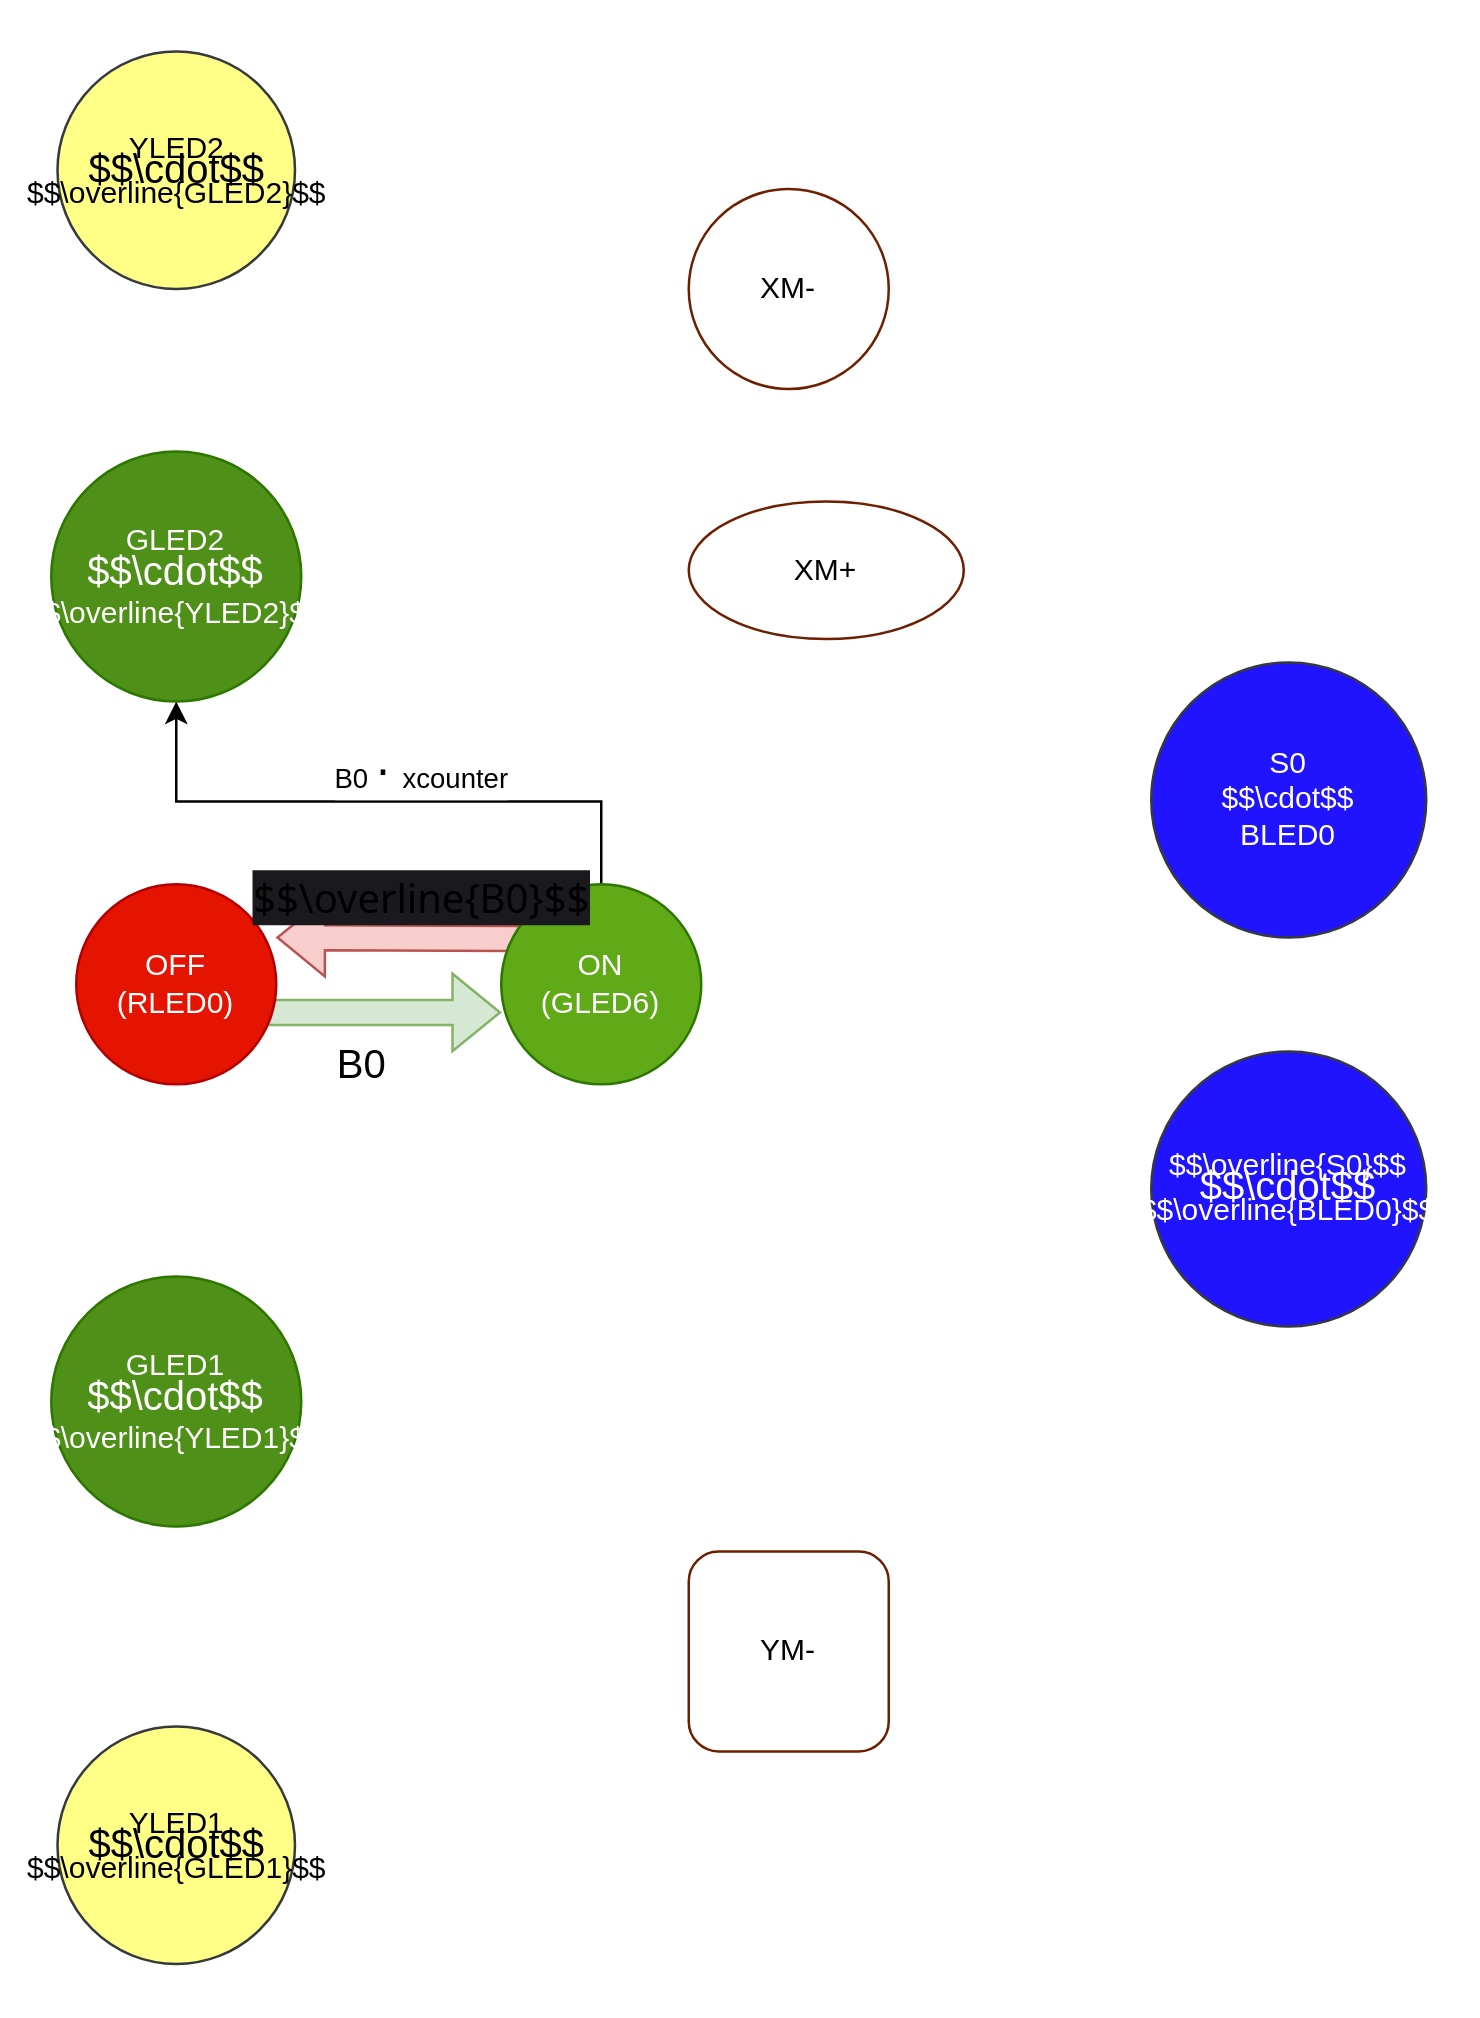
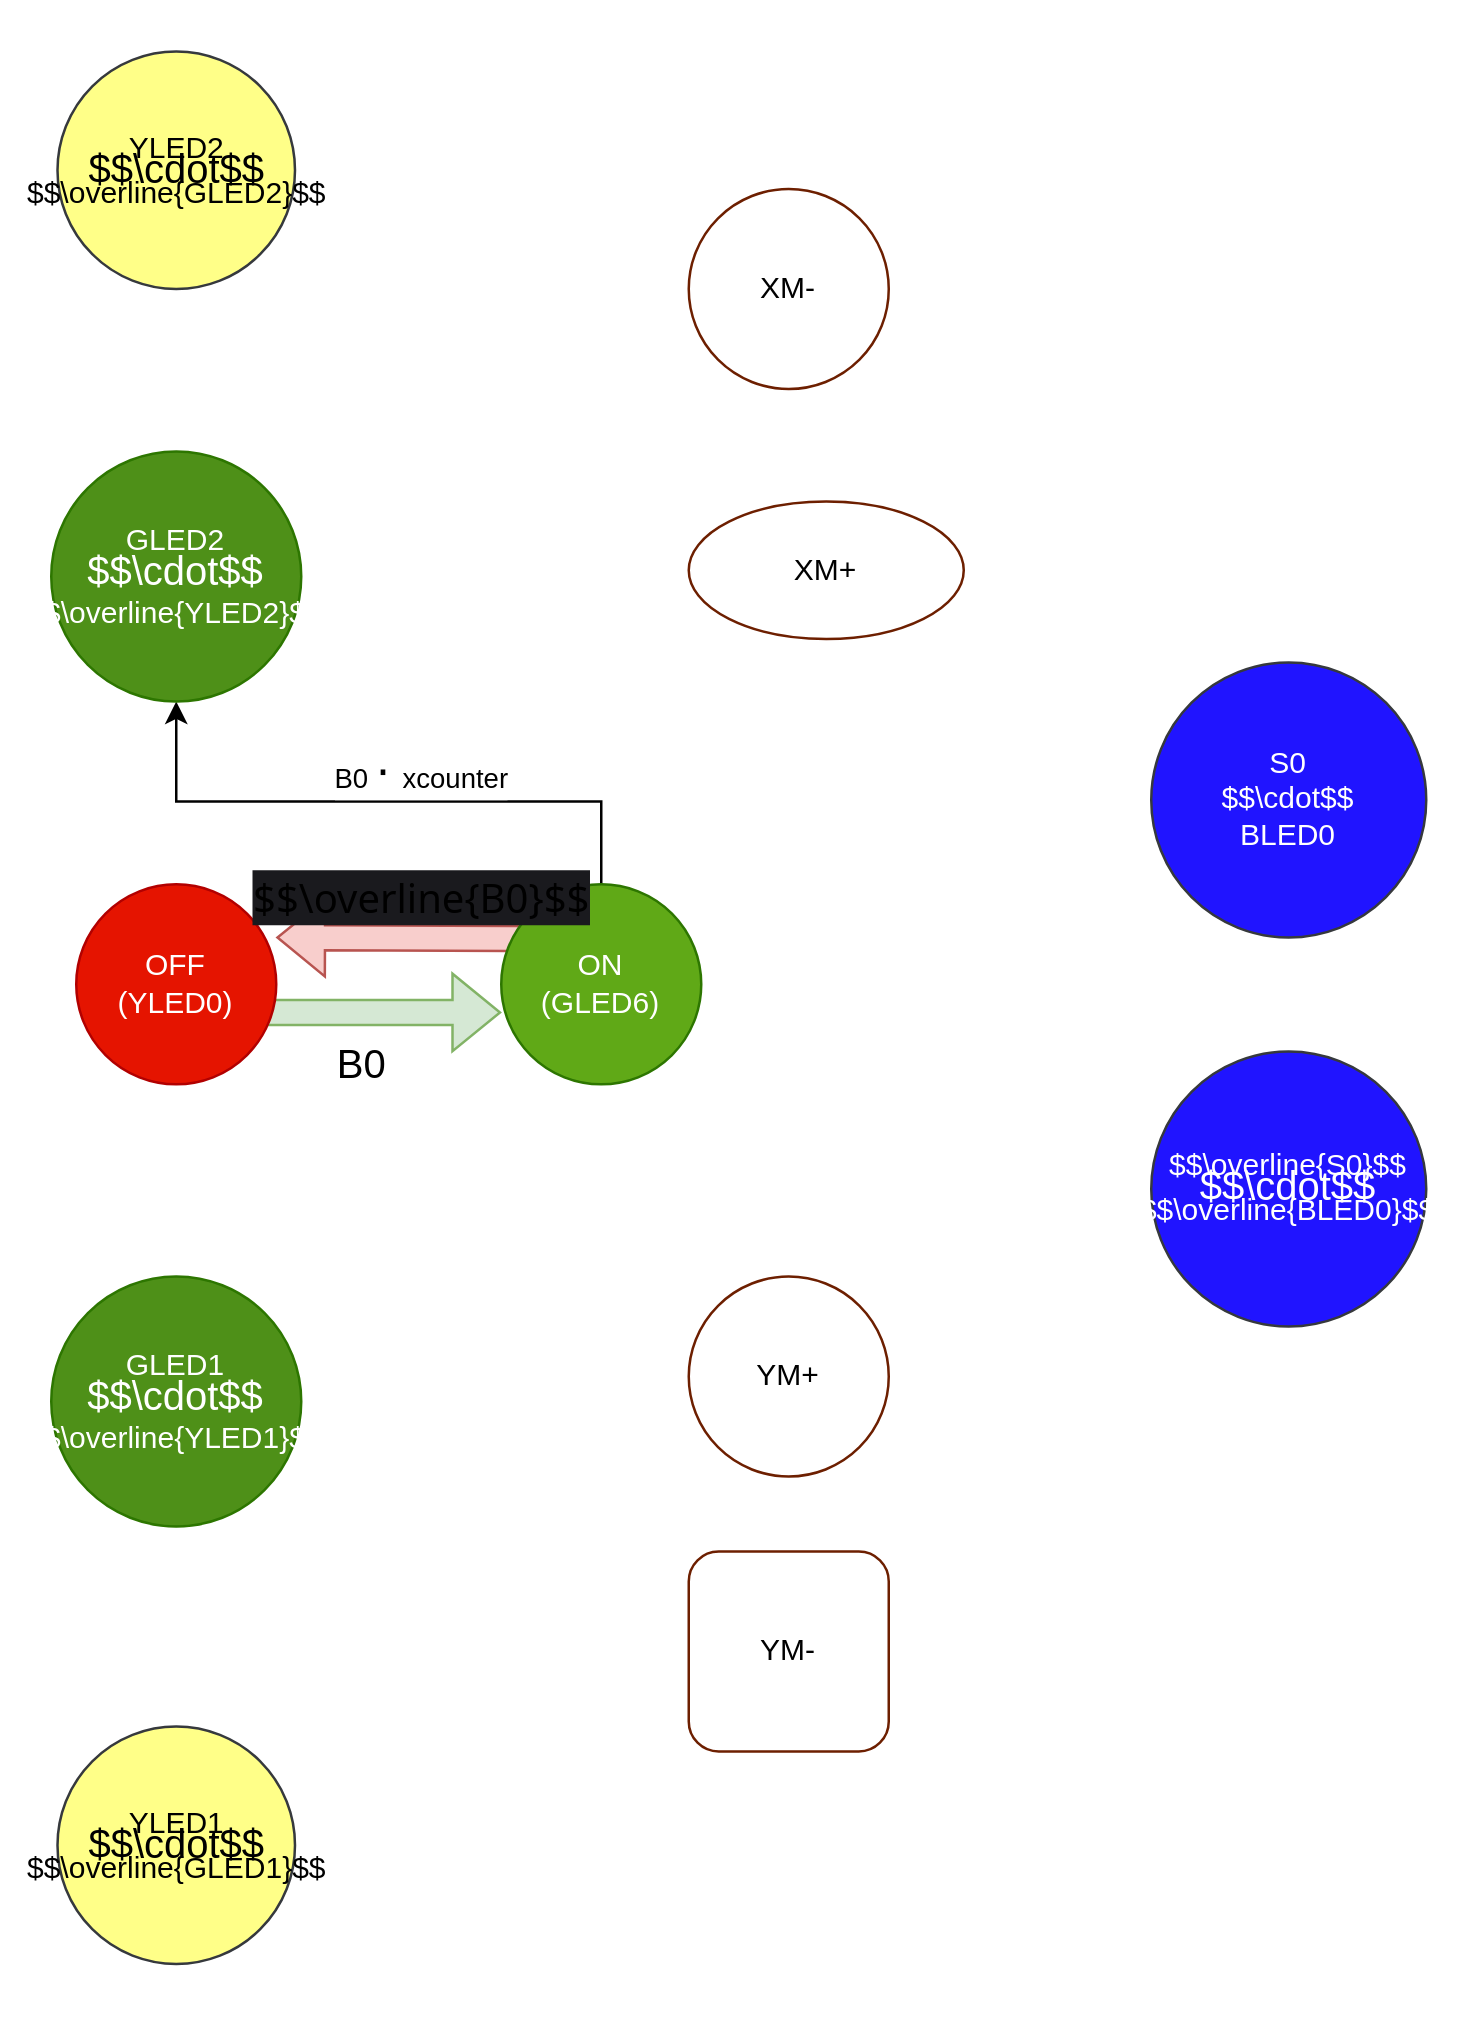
(176, 984) -> (176, 984)
none -> (789, 1376)
